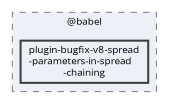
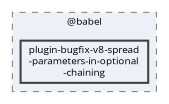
(84, 62) -> (84, 62)
